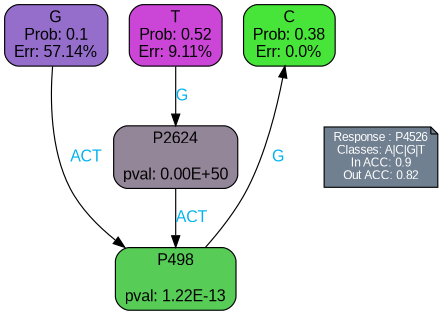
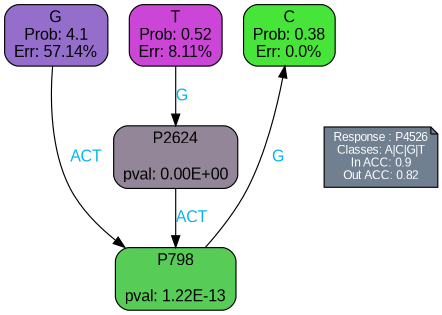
(56, 35) -> (56, 35)
(176, 35) -> (176, 35)
(176, 157) -> (176, 157)
(176, 279) -> (176, 279)
